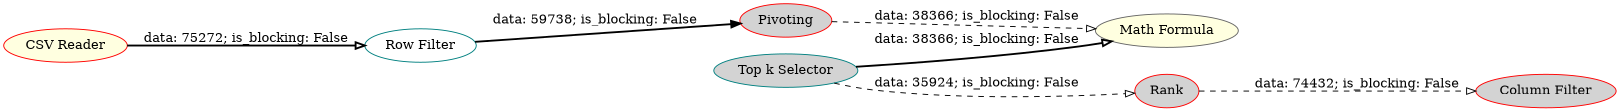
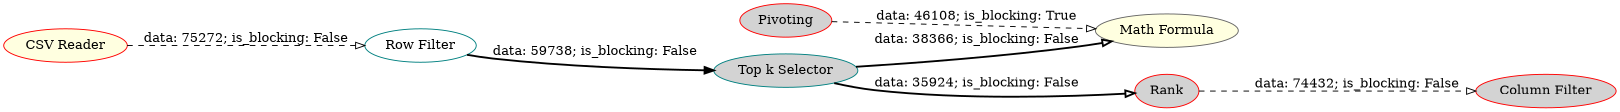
(977, 16) -> (977, 16)
(603, 33) -> (585, 66)
(241, 46) -> (241, 46)
(979, 96) -> (979, 96)
